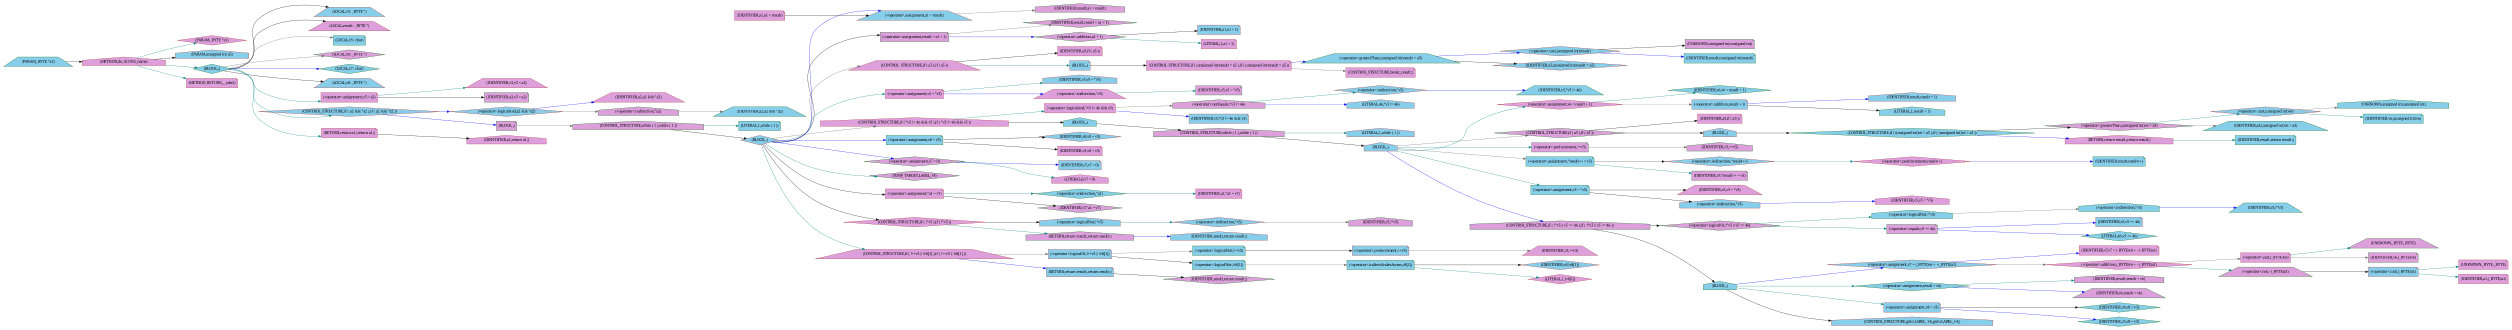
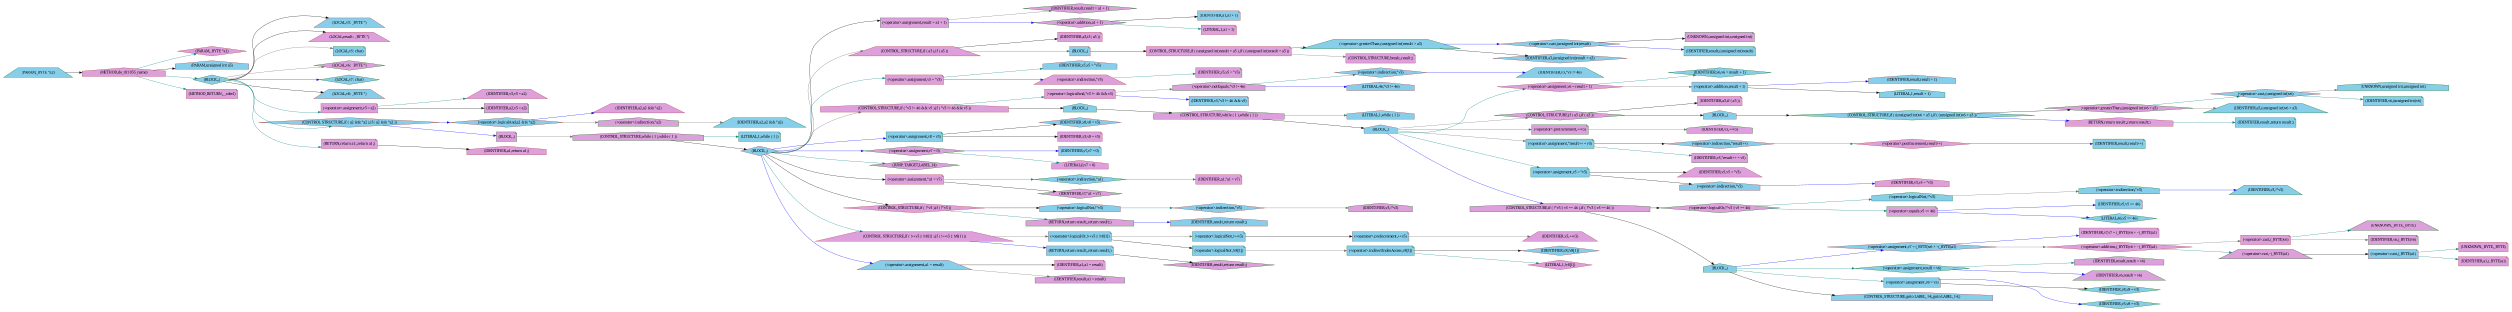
(826, 16) -> (1006, 265)
